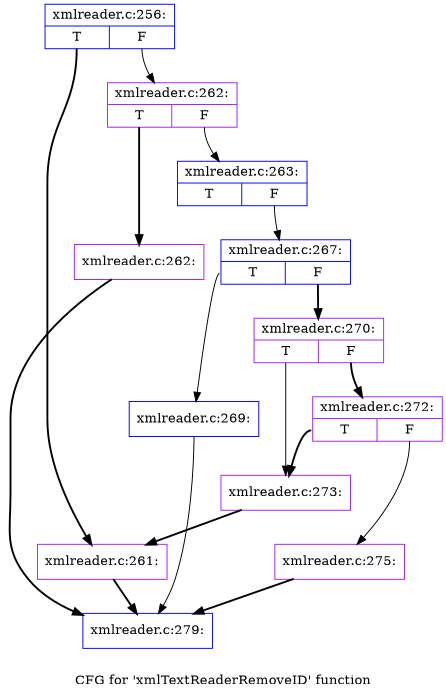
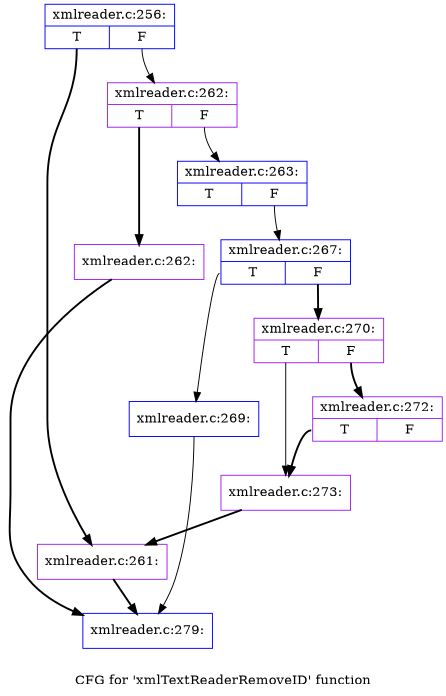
(340, 562) -> none
